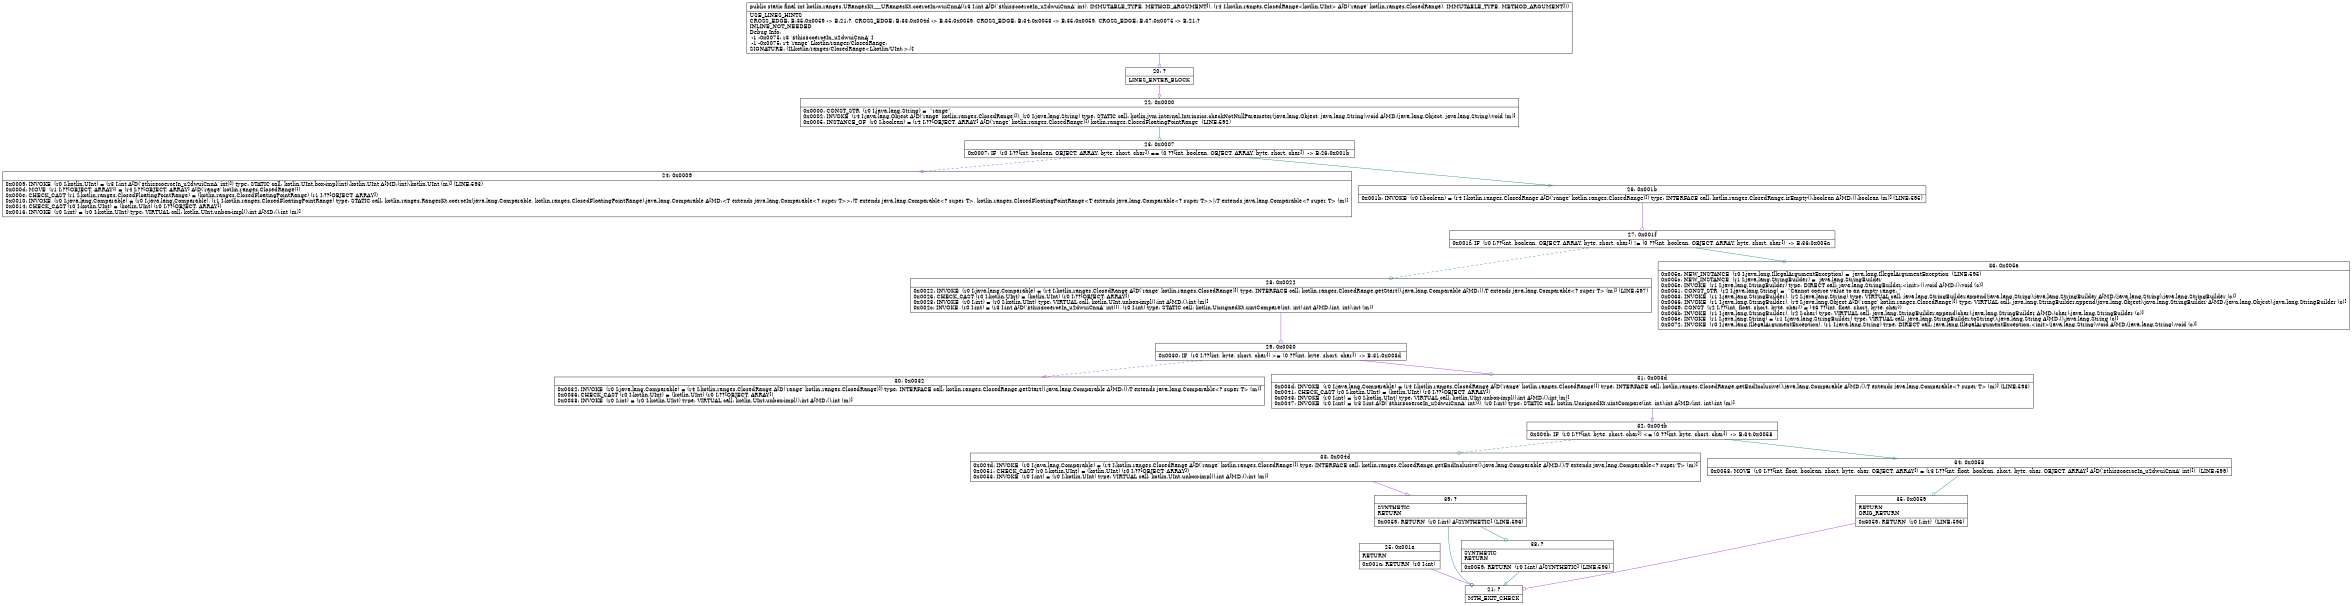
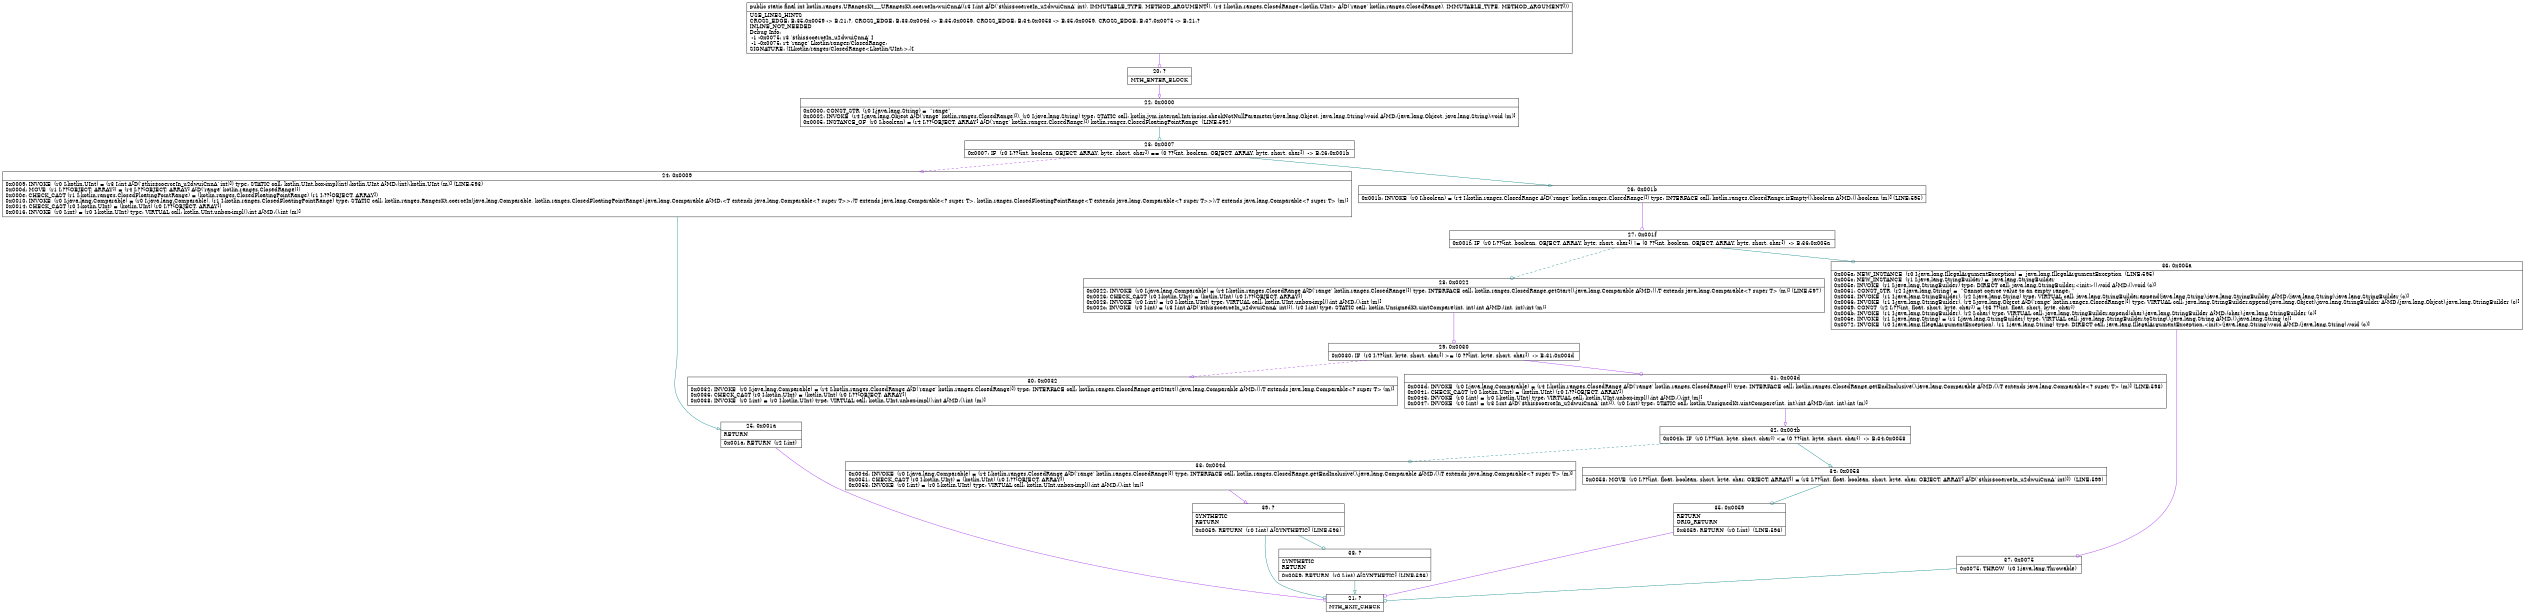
(1160, 80) -> (1160, 80)
none -> (677, 333)
(1400, 565) -> (761, 443)
none -> (2019, 565)
